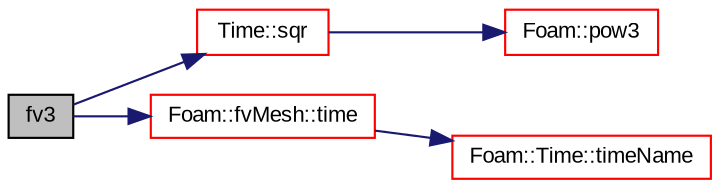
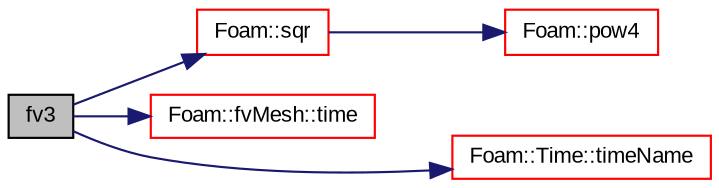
(263, 32) -> (263, 32)
(582, 32) -> (582, 32)
(403, 134) -> (249, 169)
